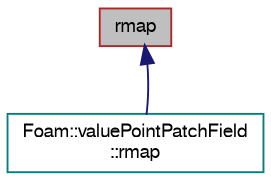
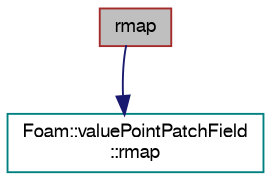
(148, 89) -> (123, 70)
